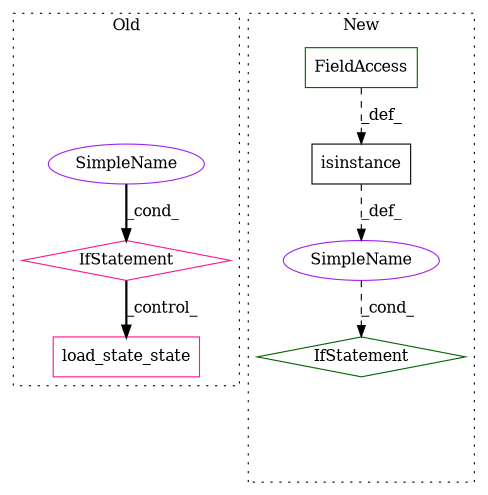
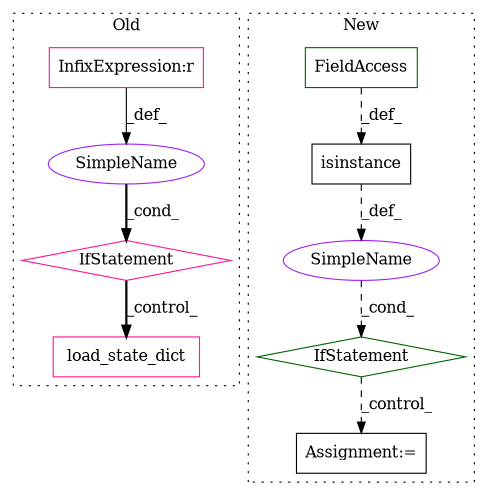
none -> (126, 68)
(126, 357) -> (126, 357)
none -> (361, 453)
